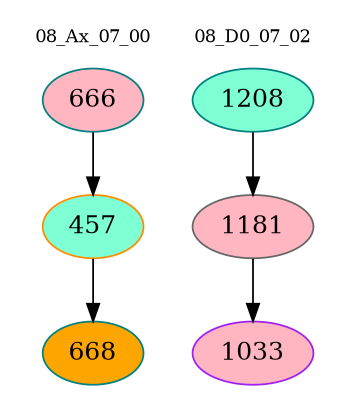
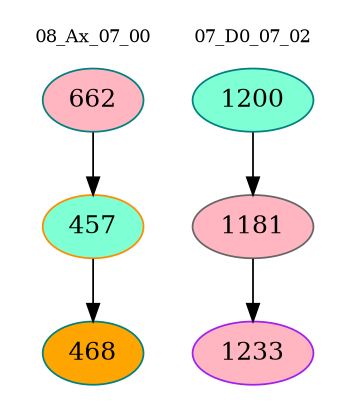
(253, 38) -> (253, 38)
(93, 100) -> (93, 100)
(253, 100) -> (253, 100)
(93, 353) -> (93, 353)
(253, 353) -> (253, 353)
